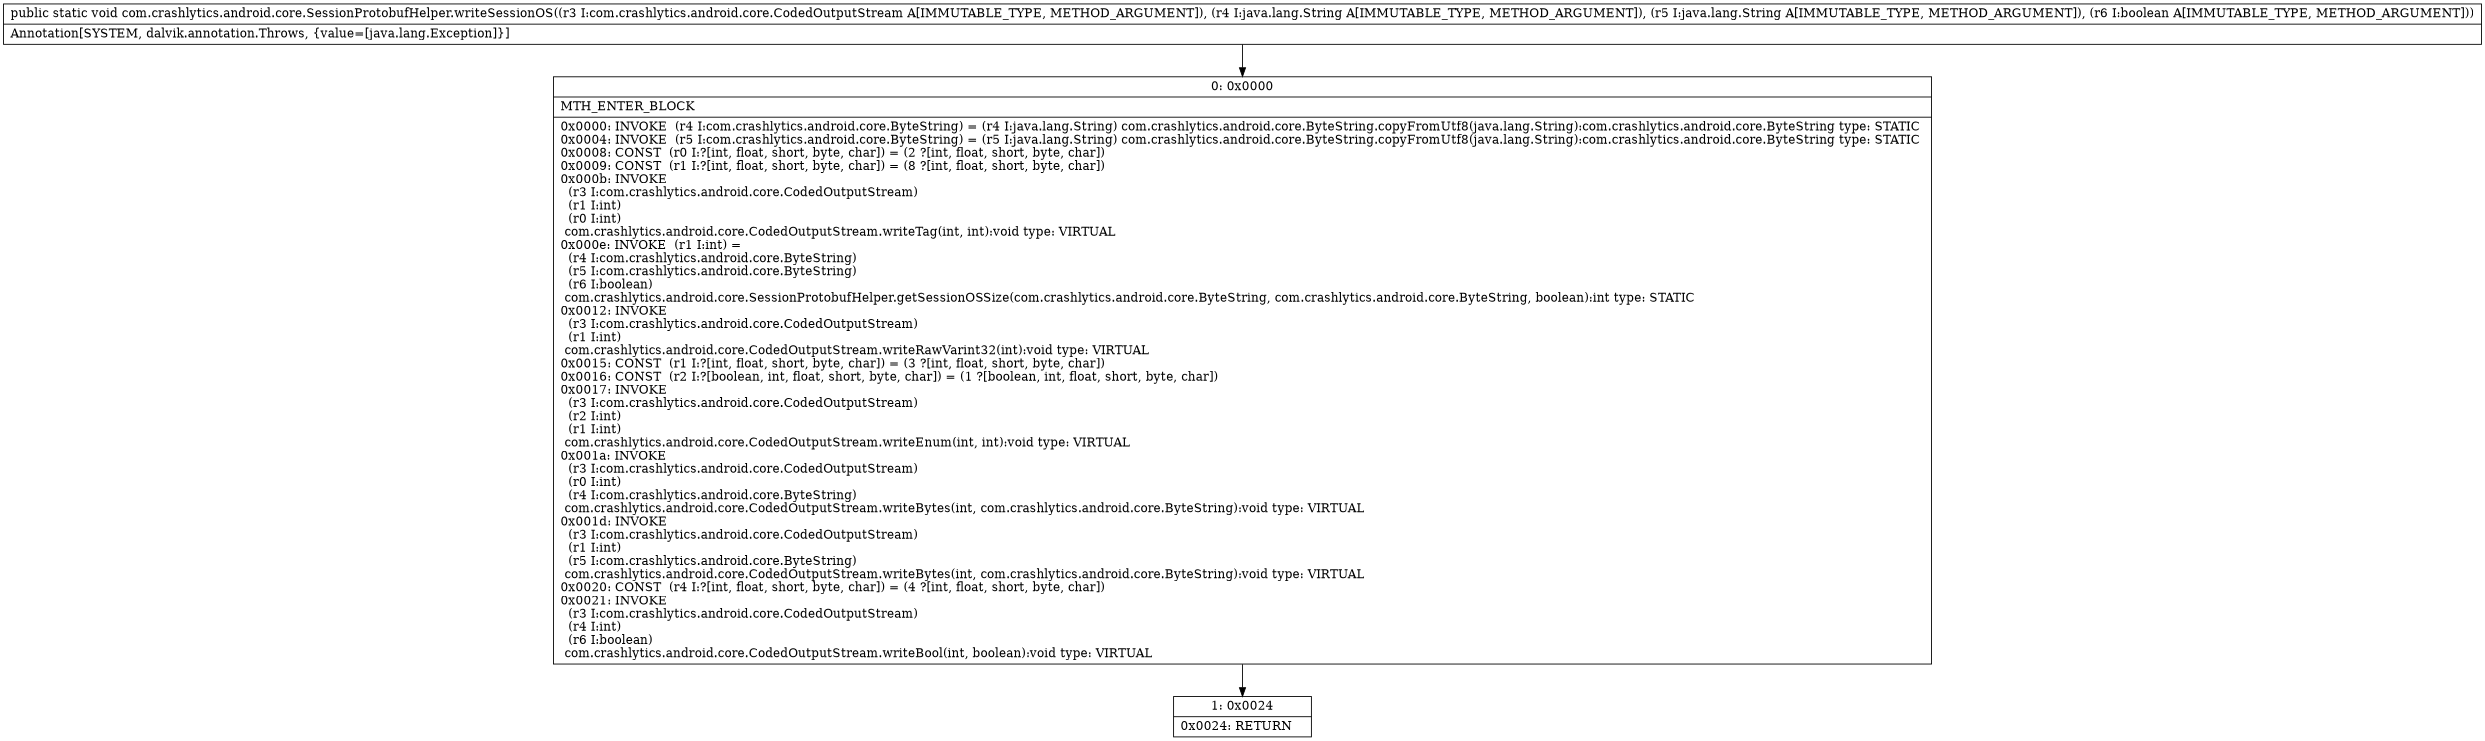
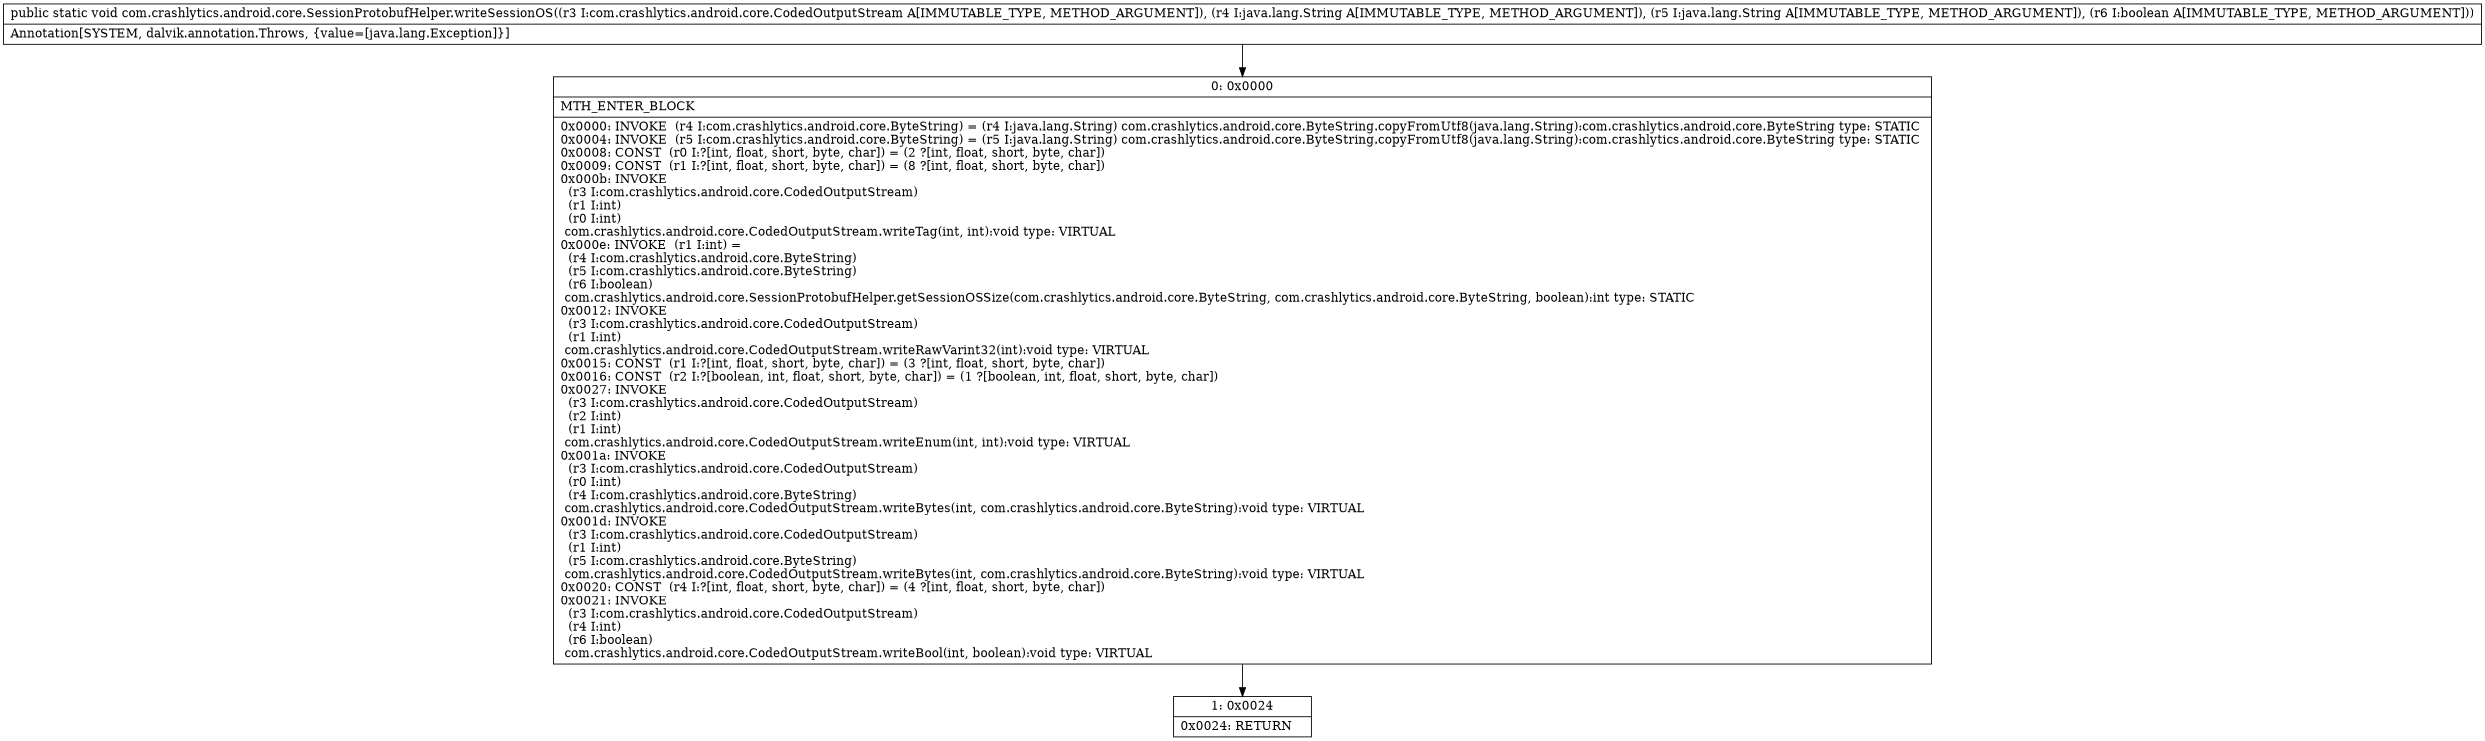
(618, 390) -> (618, 390)
